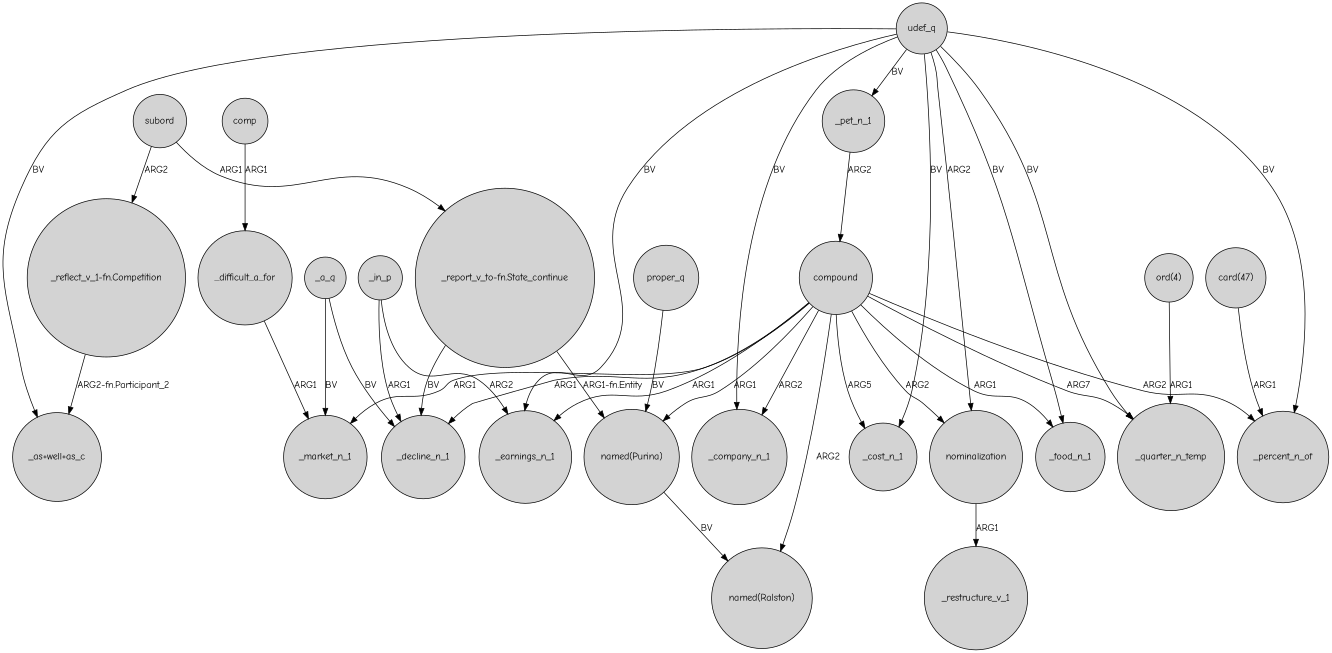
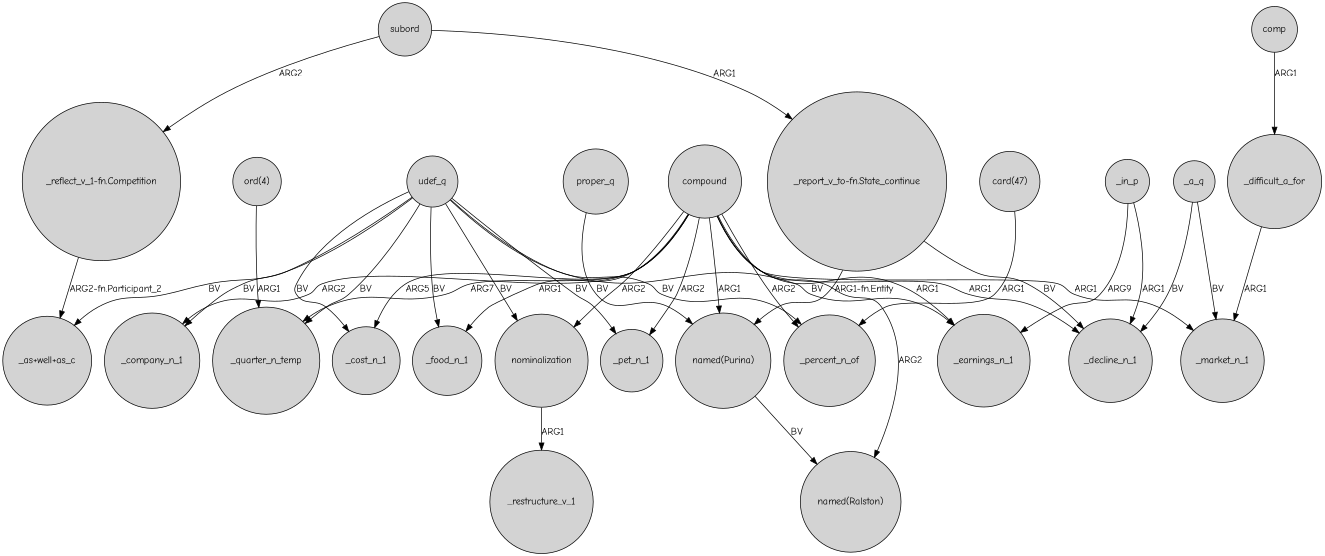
(959, 170) -> (506, 289)
(845, 193) -> (686, 271)
(501, 386) -> (1120, 289)
